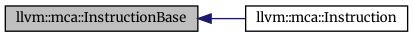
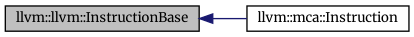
(102, 19) -> (102, 19)
